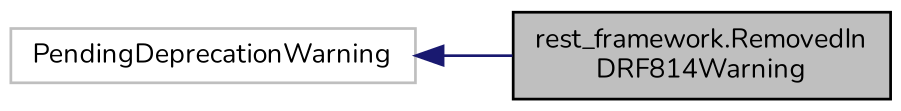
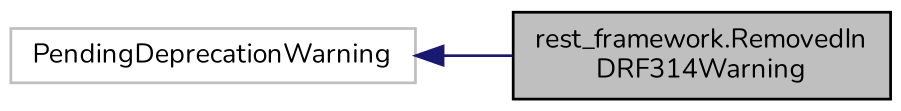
(702, 56) -> (702, 56)
